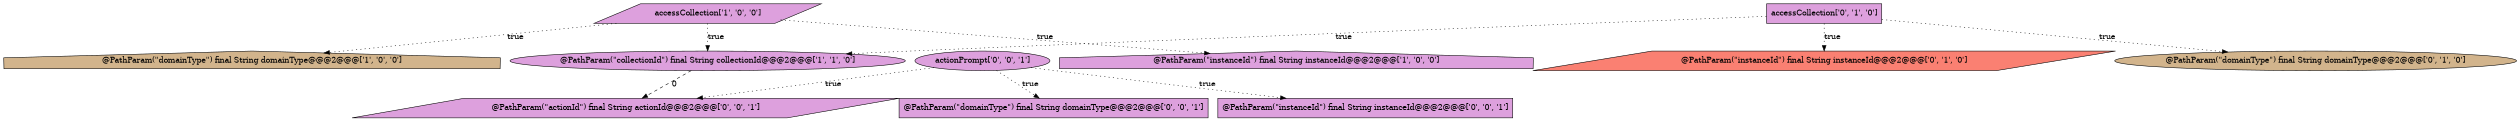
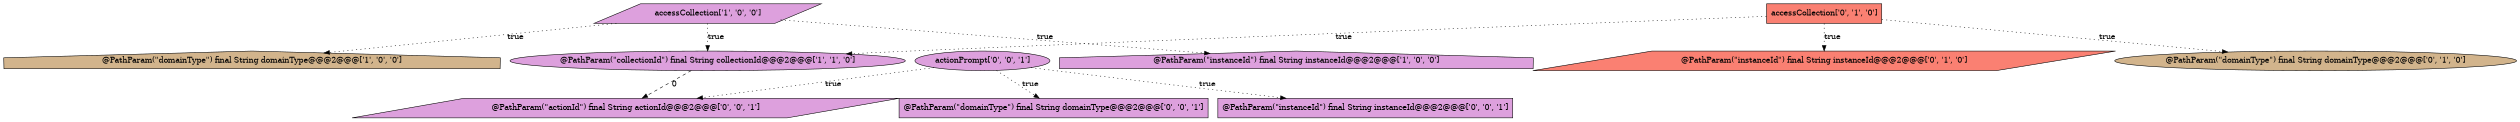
(1824, 14) -> (1824, 14)
